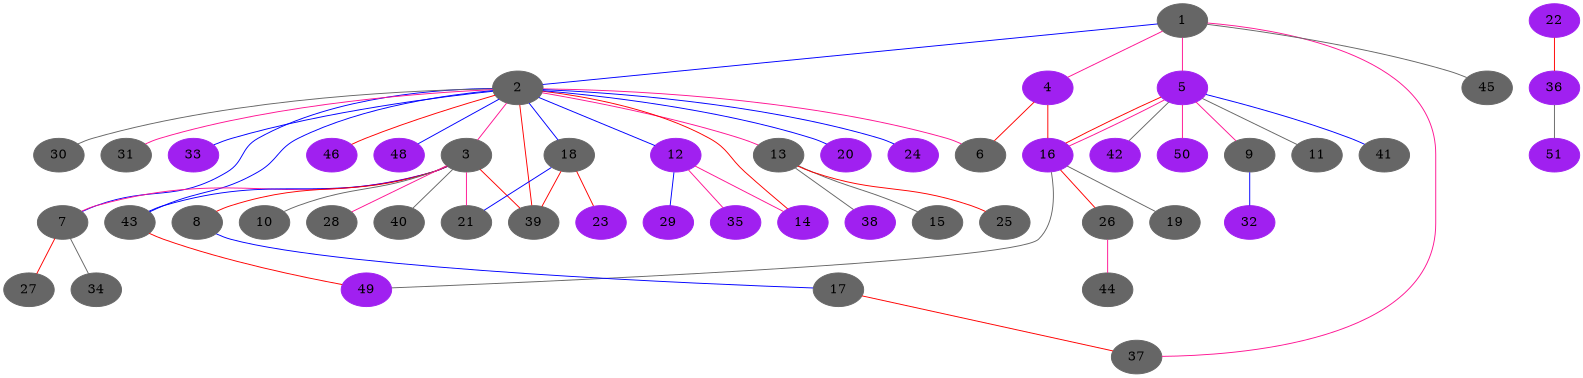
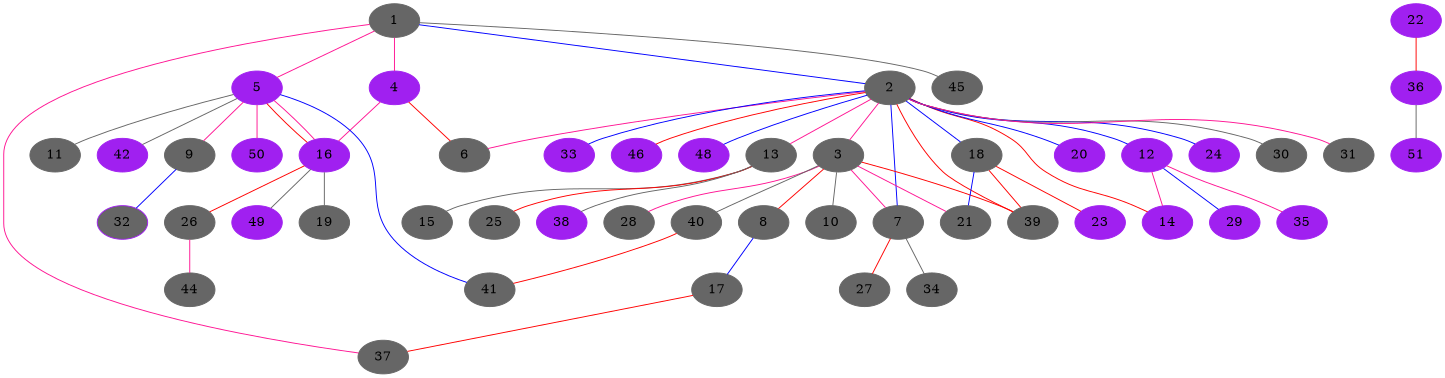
(1048, 122) -> (359, 122)
(130, 222) -> none
(1250, 222) -> (122, 222)
none -> (596, 261)
